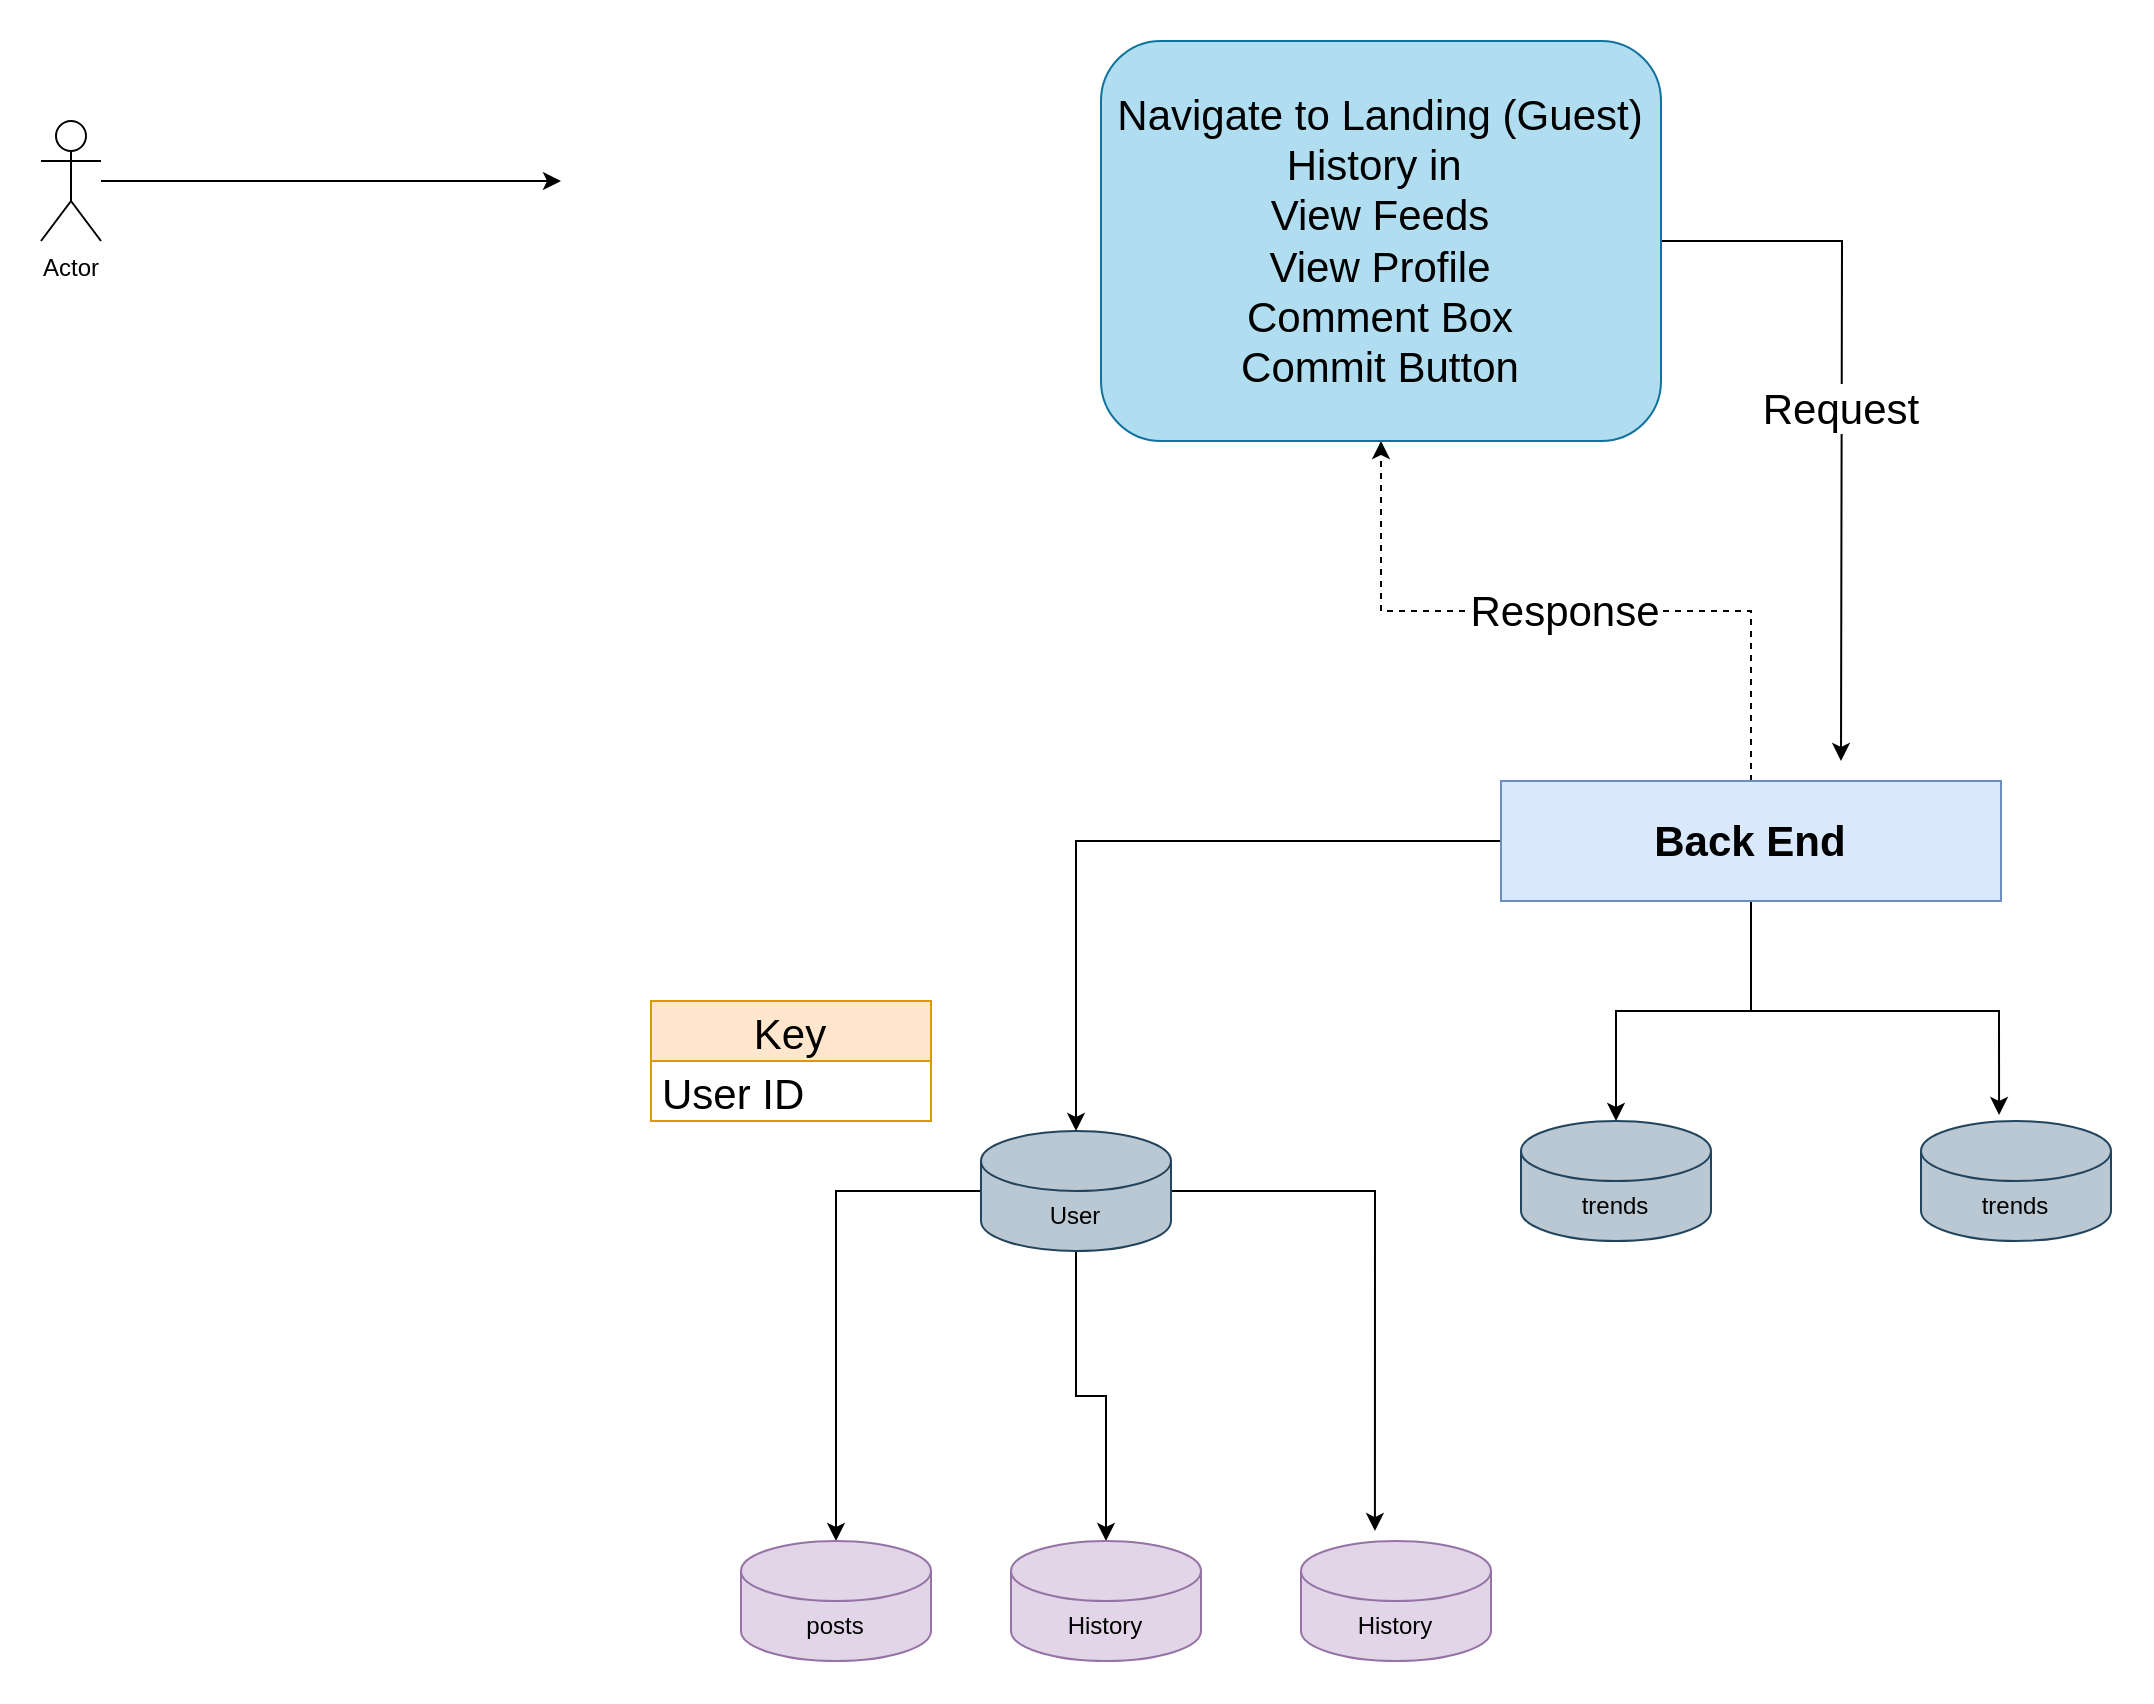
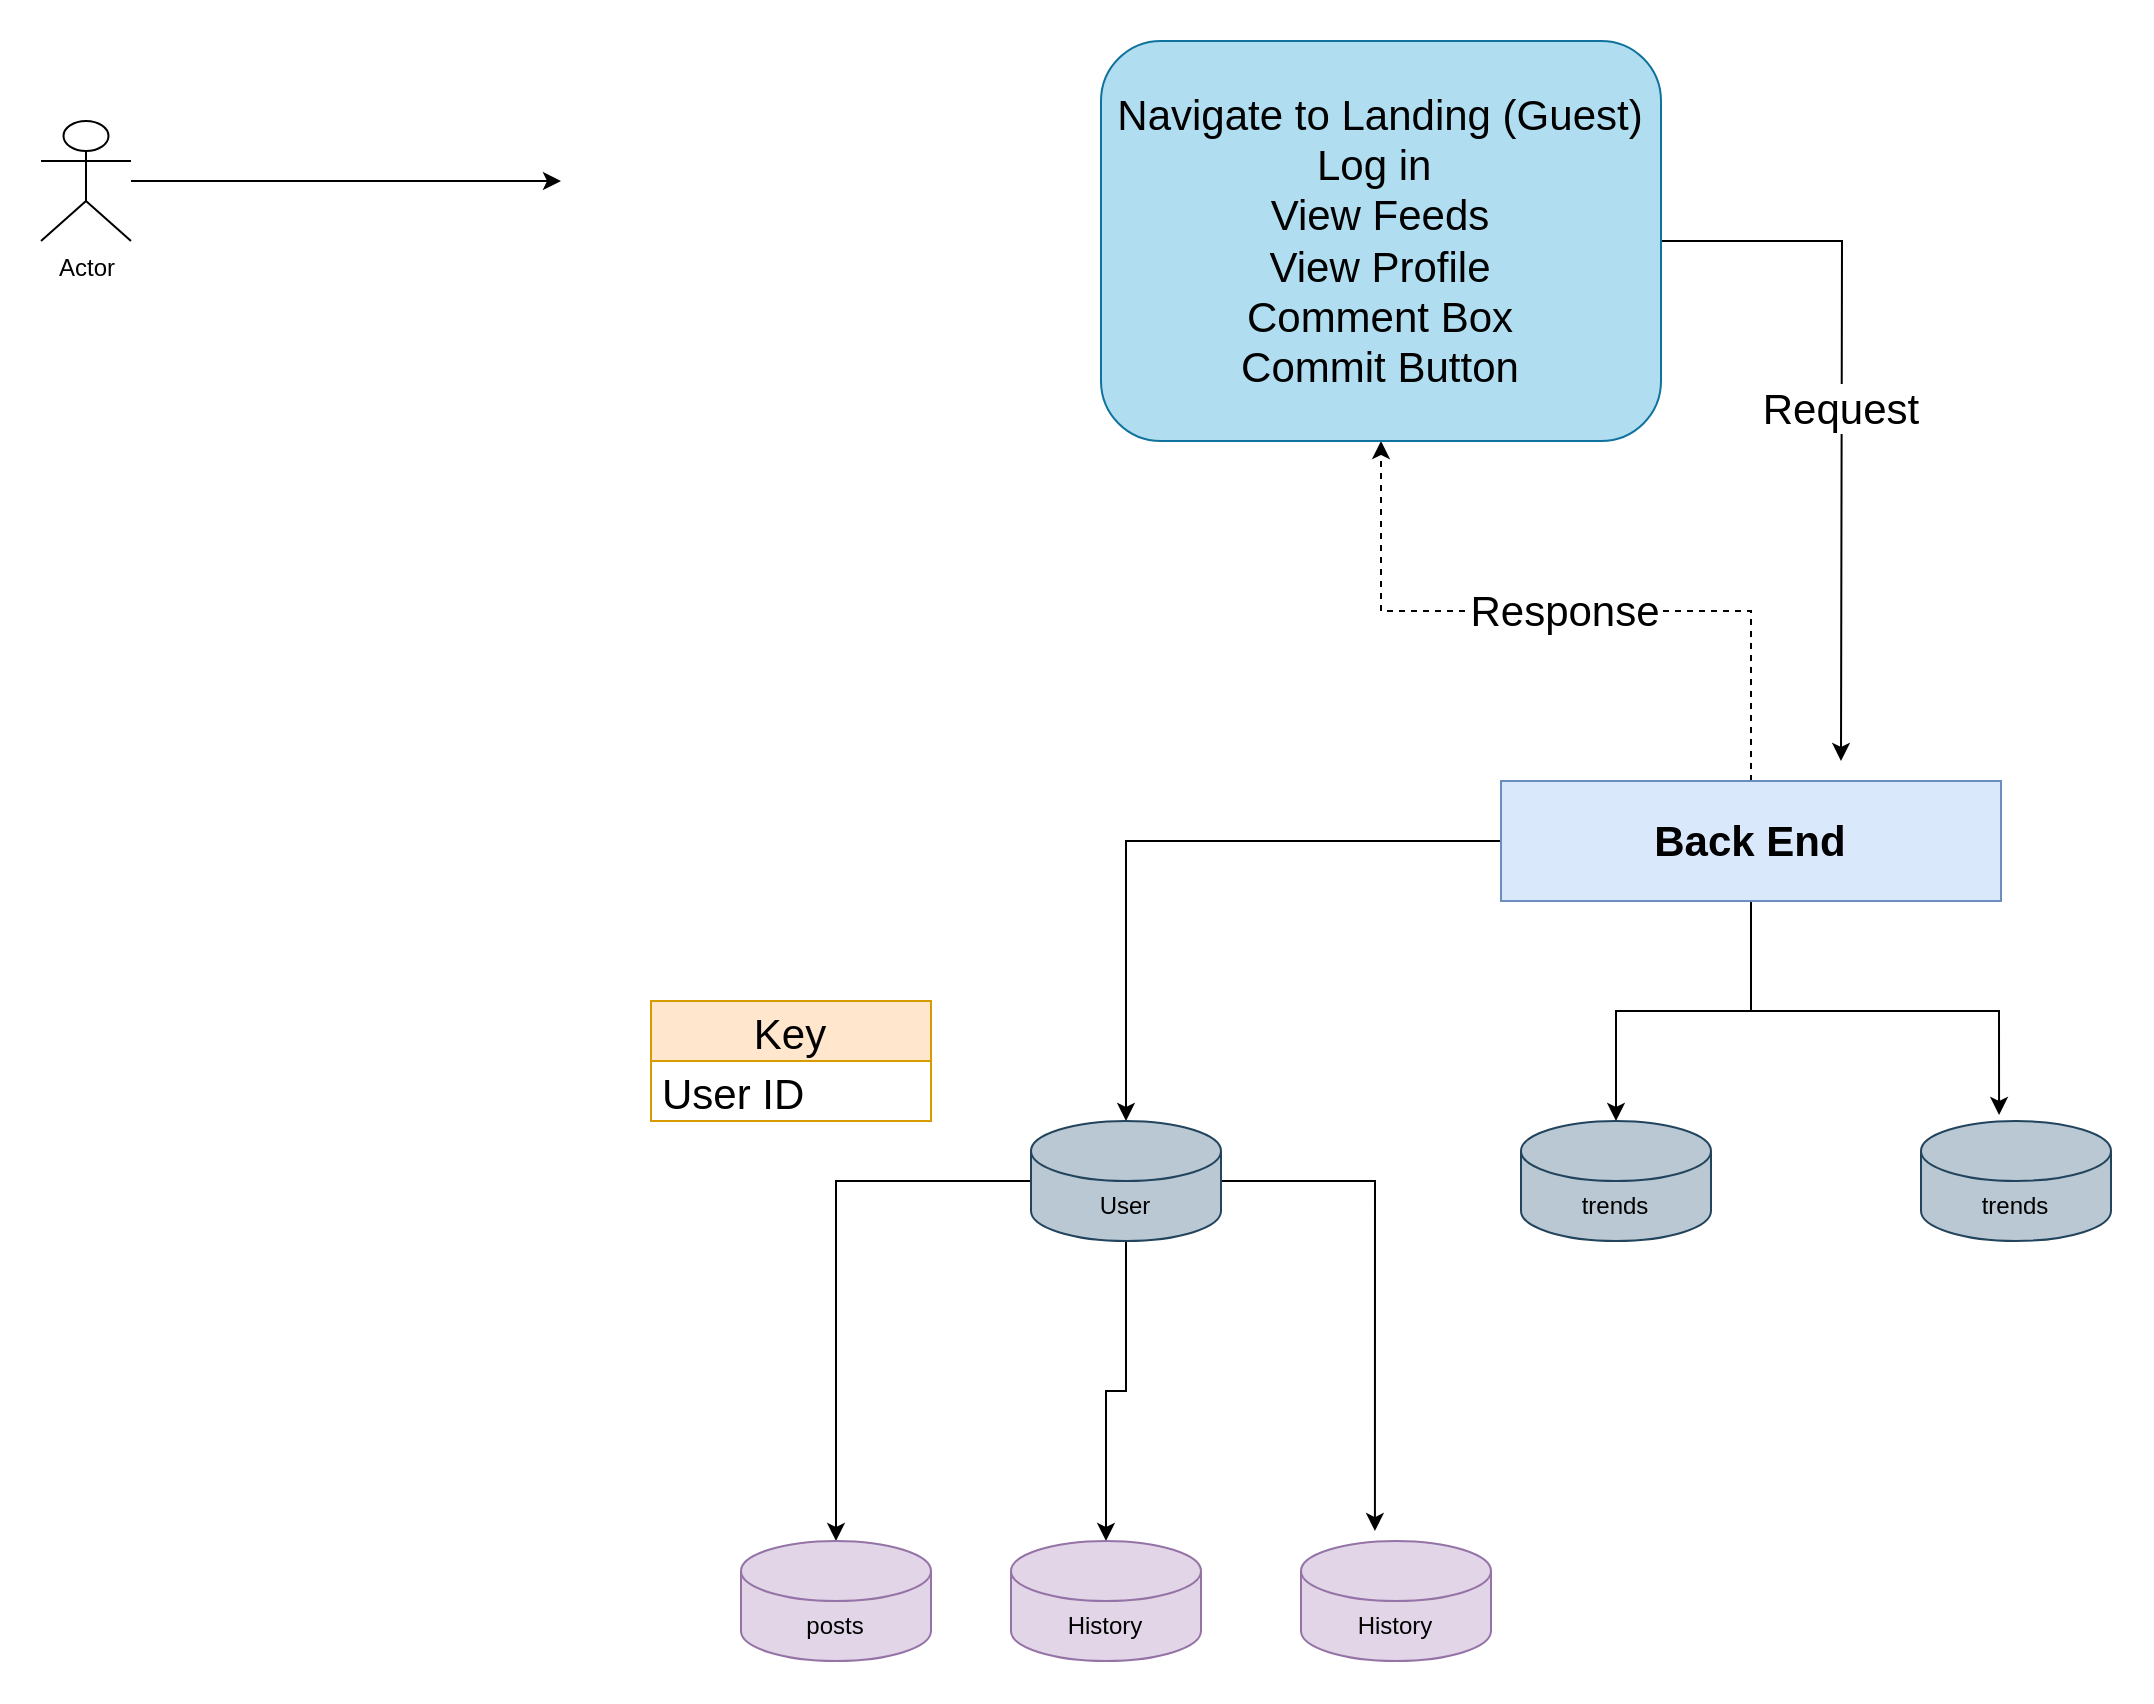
(71, 181) -> (86, 181)
(1381, 241) -> (1381, 241)
(1076, 1191) -> (1126, 1181)
